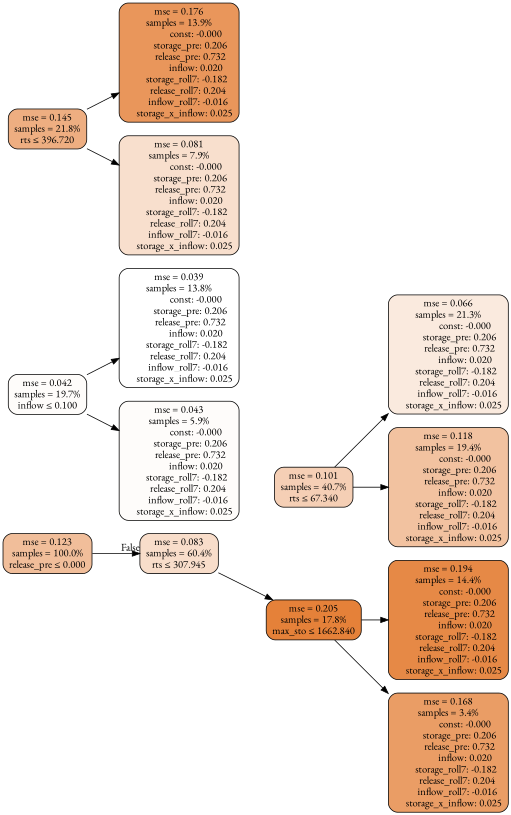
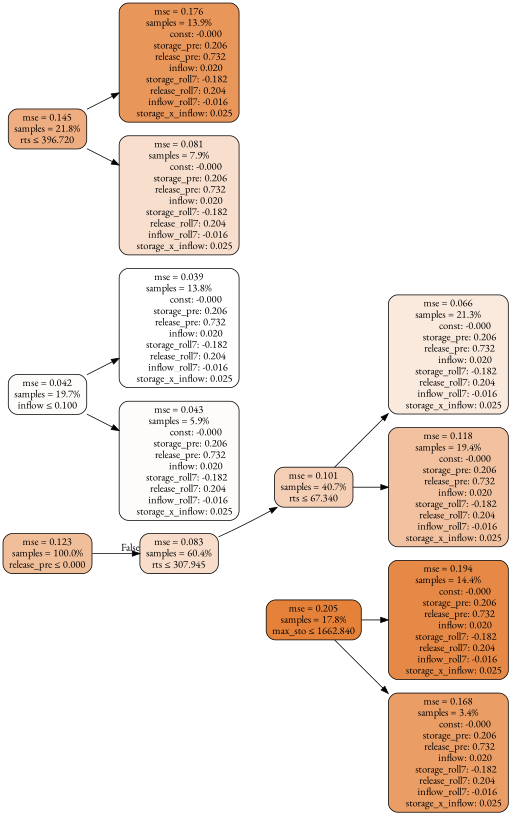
(242, 585) -> (245, 524)
